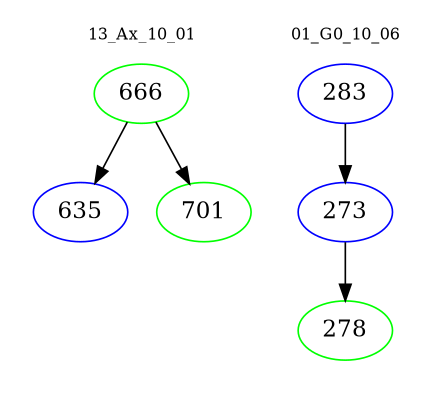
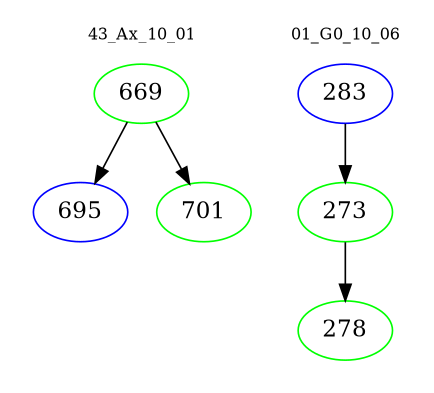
(142, 35) -> (142, 35)
(141, 94) -> (141, 94)
(81, 212) -> (81, 212)
(345, 212) -> (345, 212)
